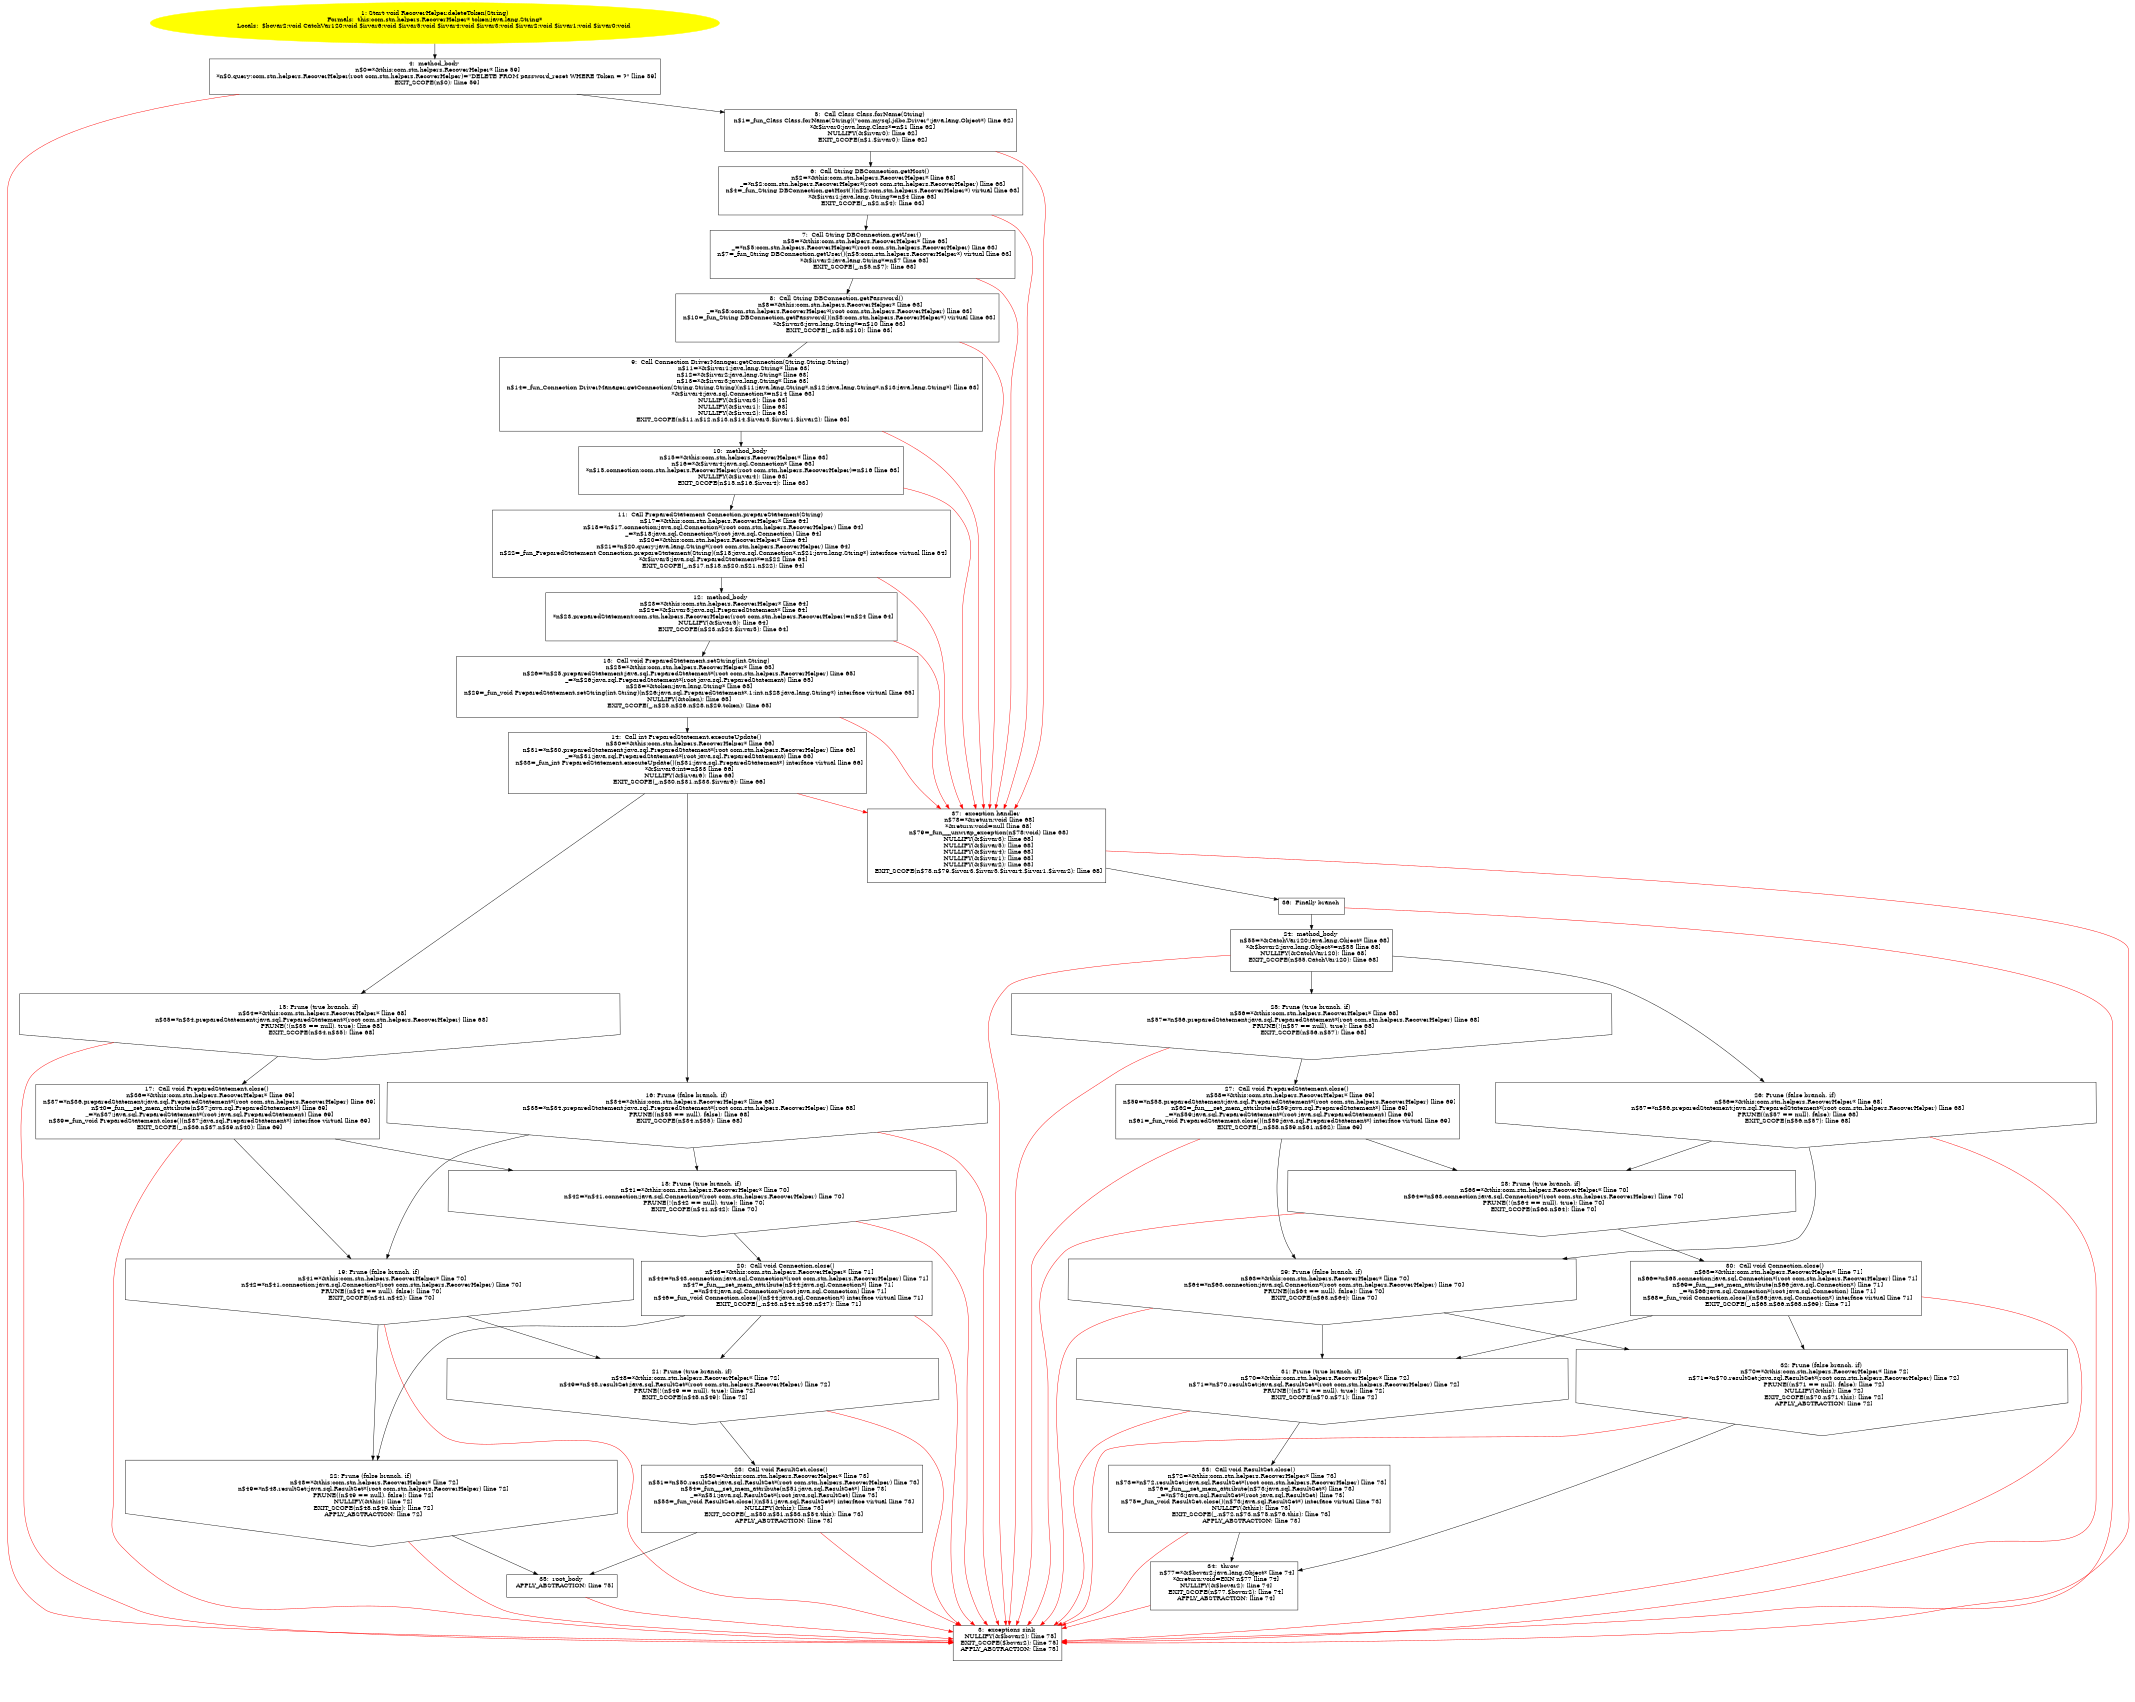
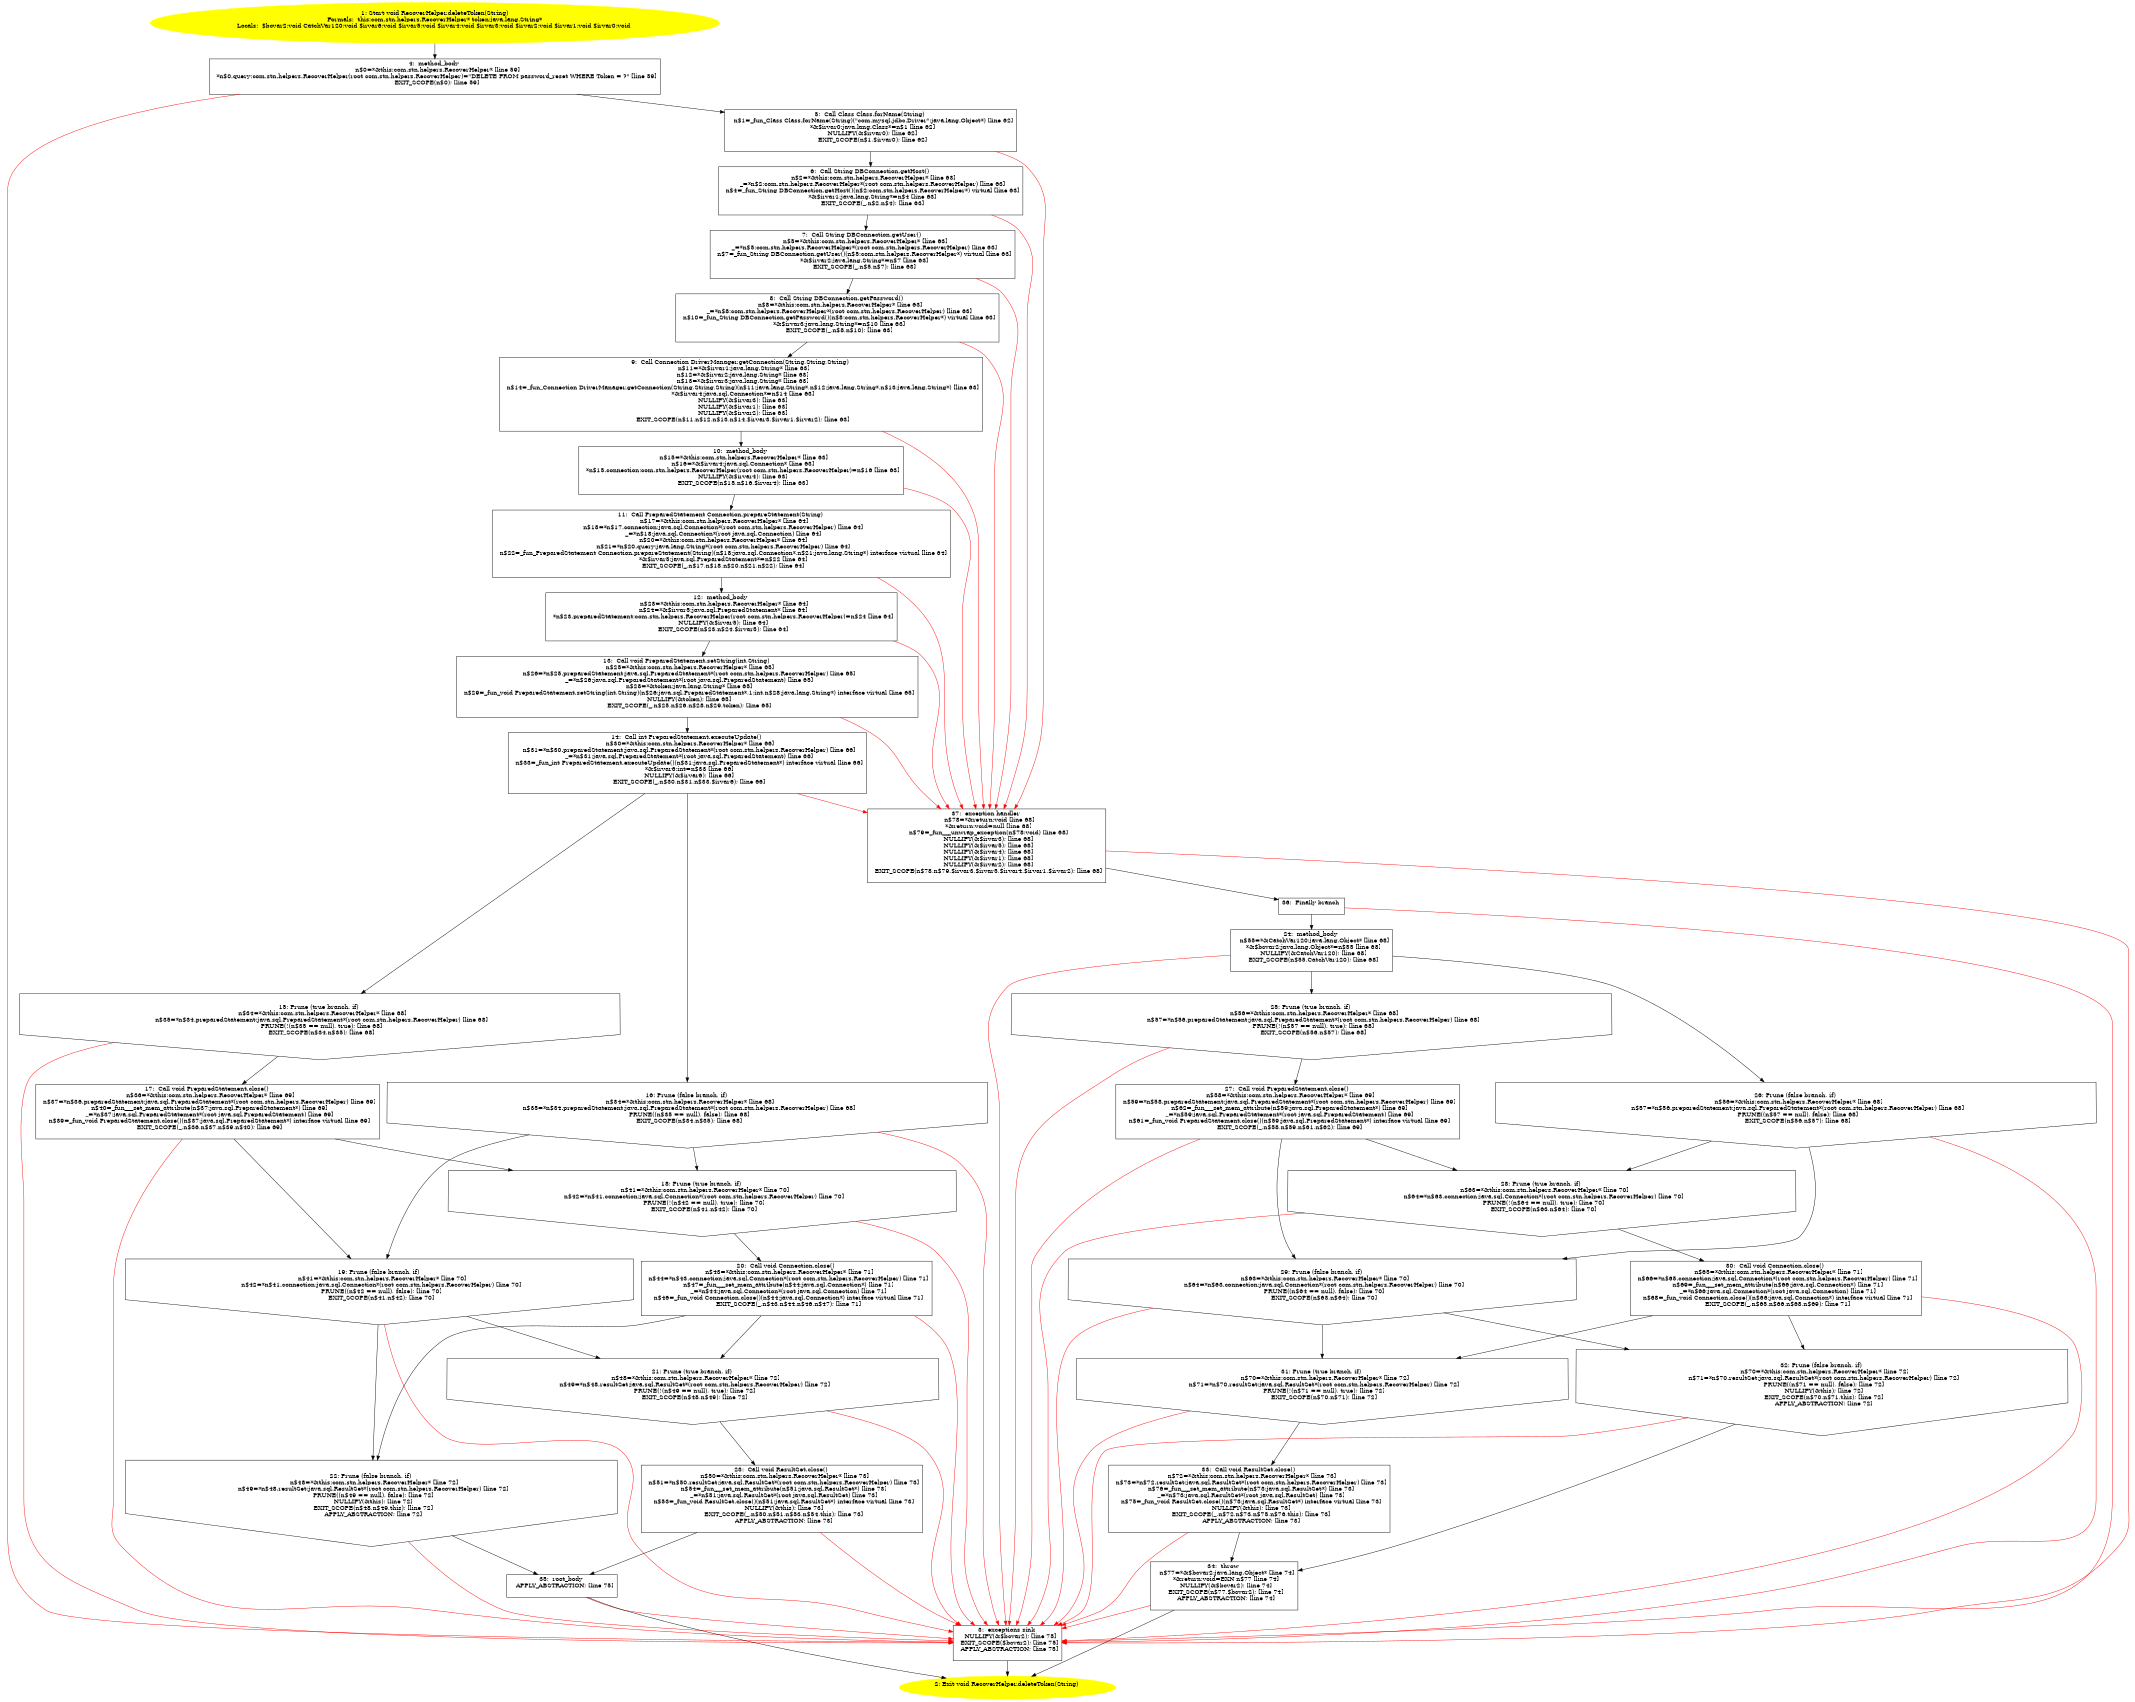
none -> (1008, 1688)
